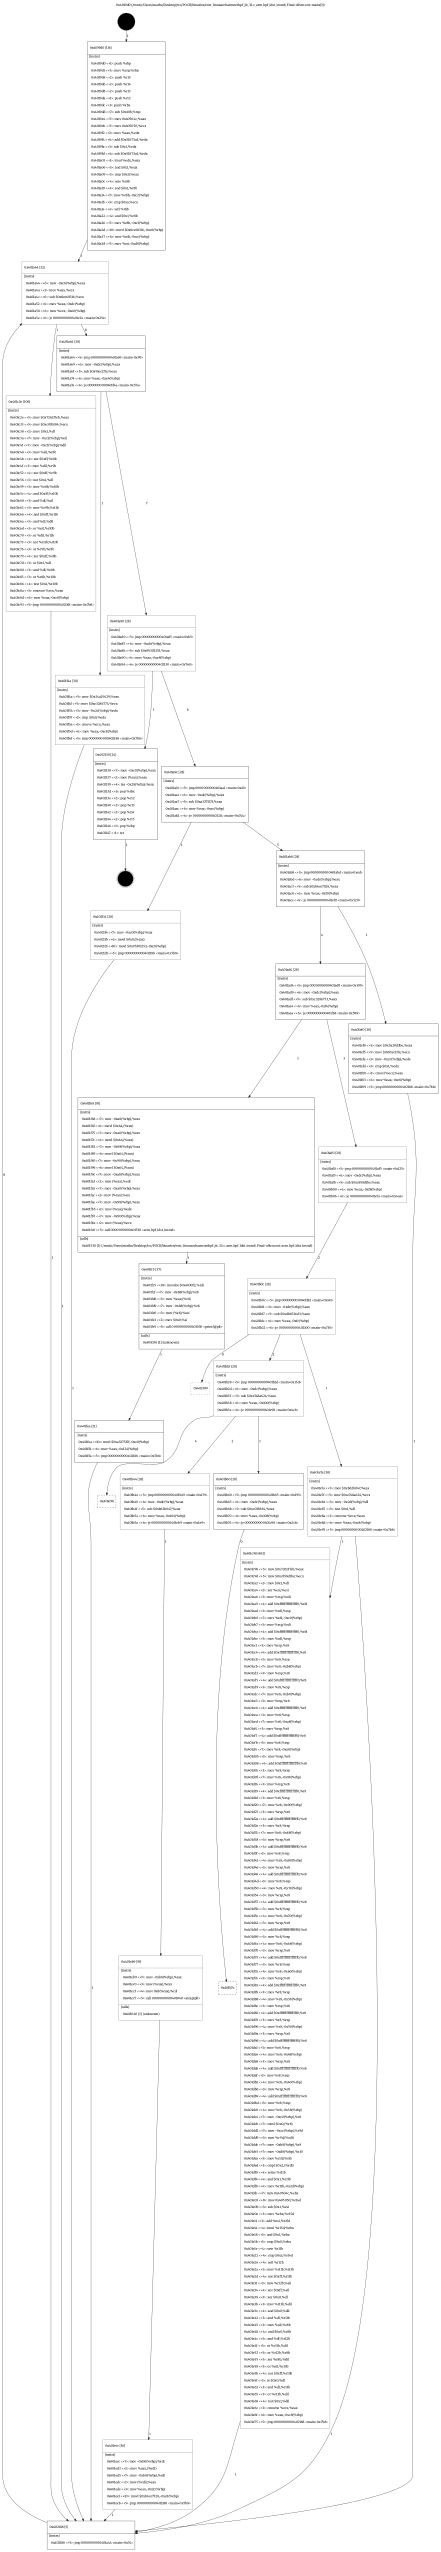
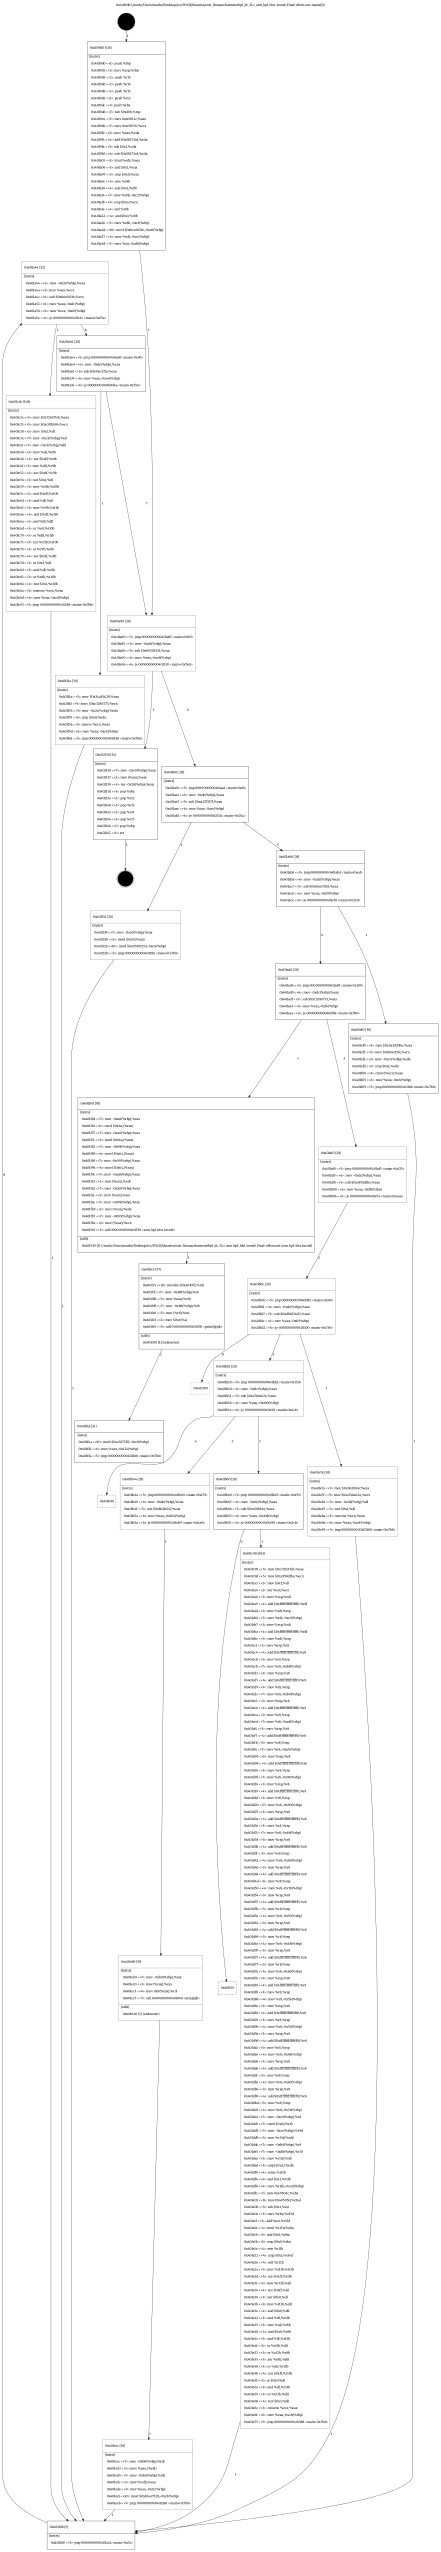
(83, 250) -> (151, 431)
(336, 1566) -> (260, 1537)
(91, 1990) -> none
